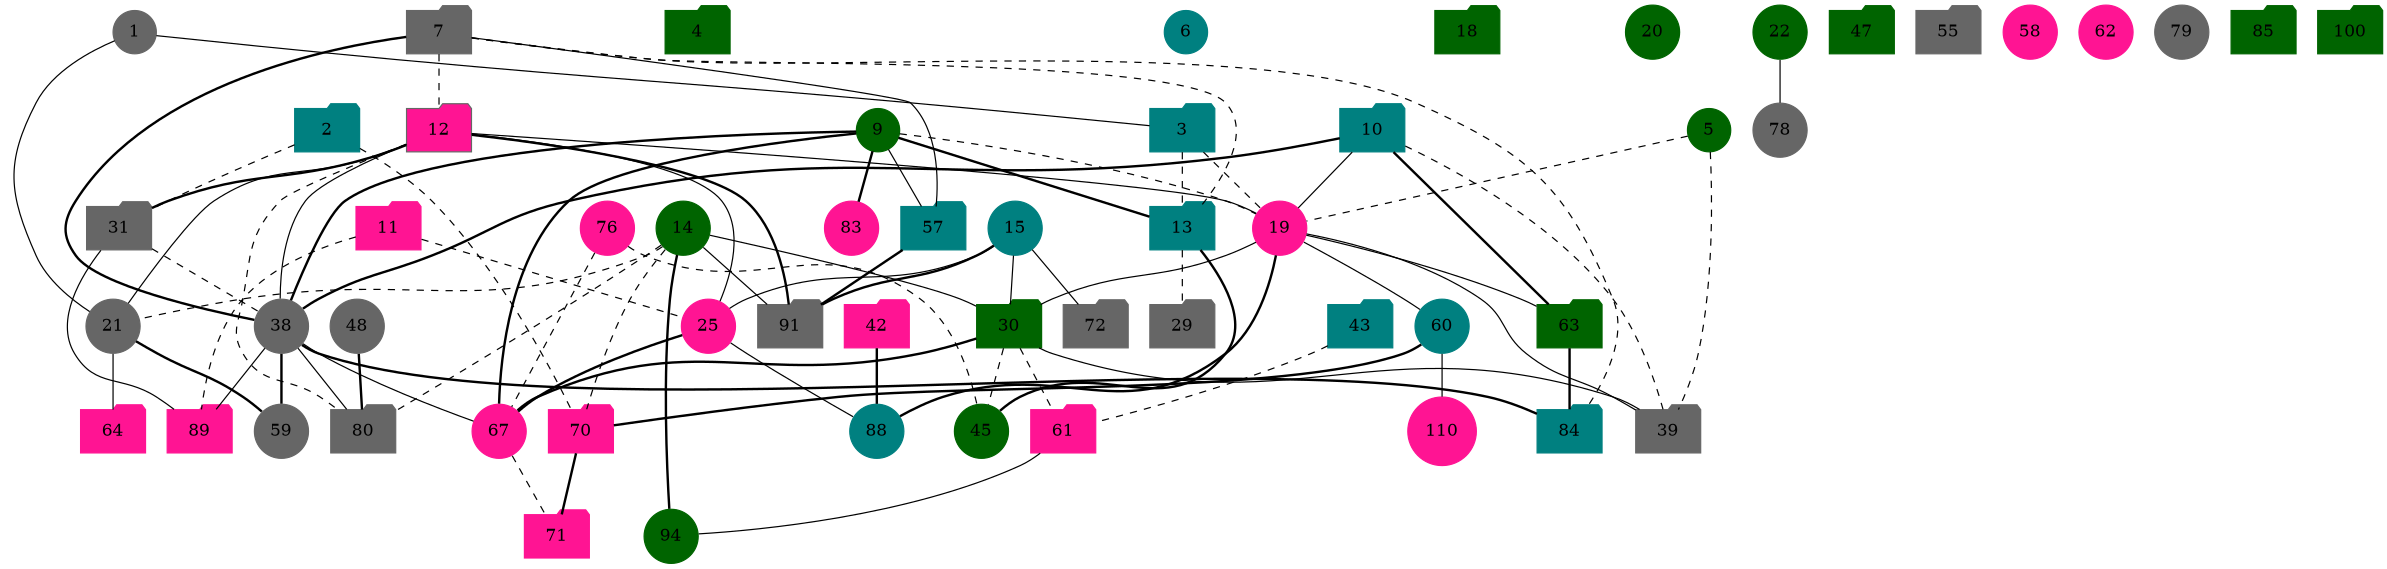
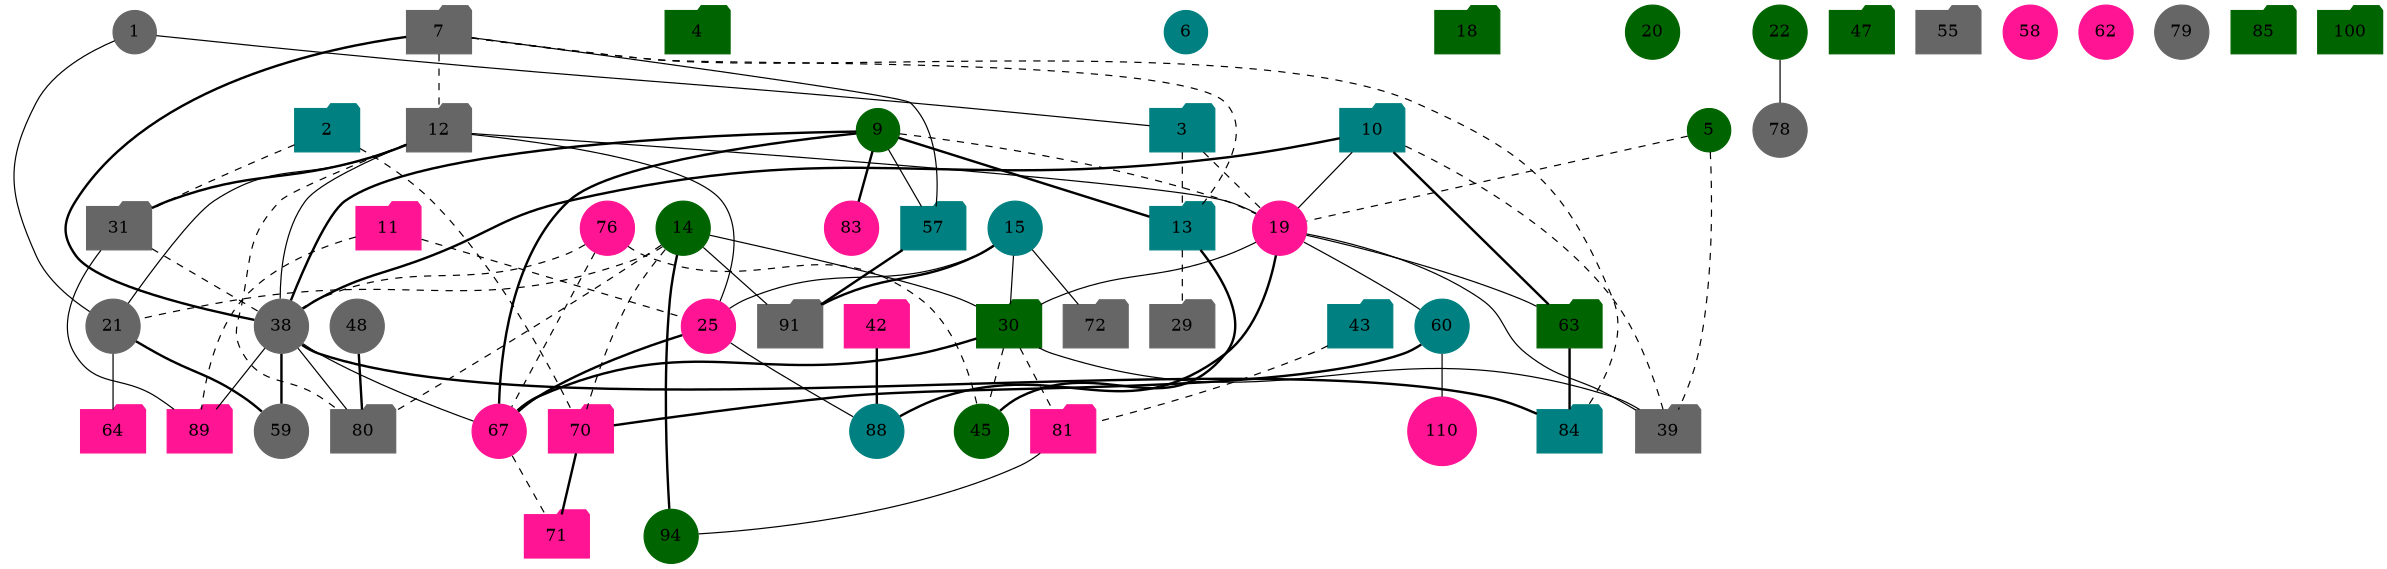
(439, 130) -> (439, 130)
(715, 184) -> none
none -> (443, 276)
(1063, 431) -> (1063, 431)
